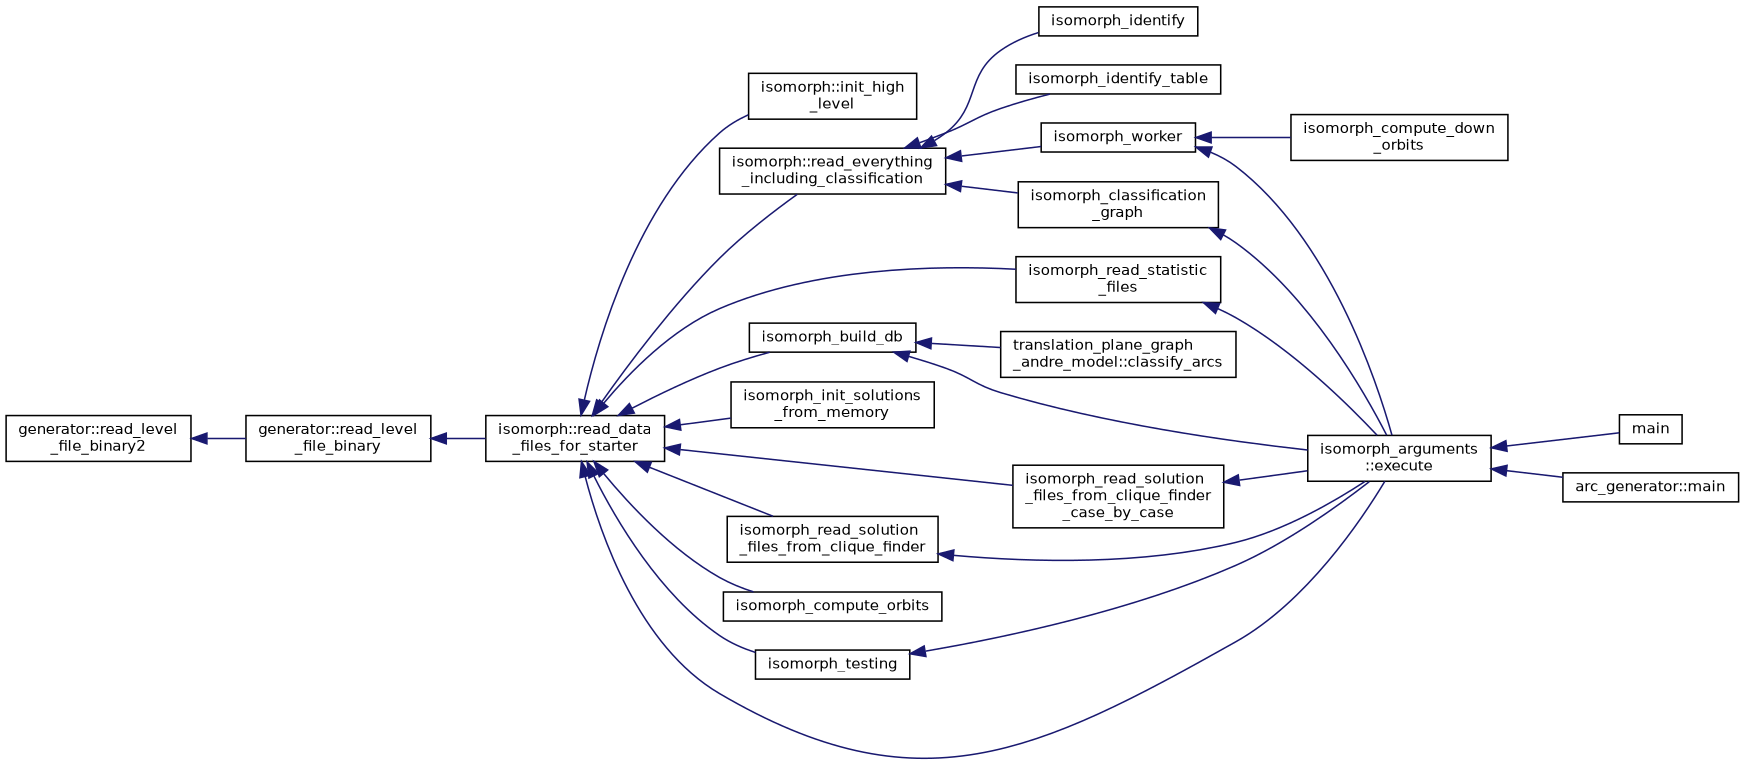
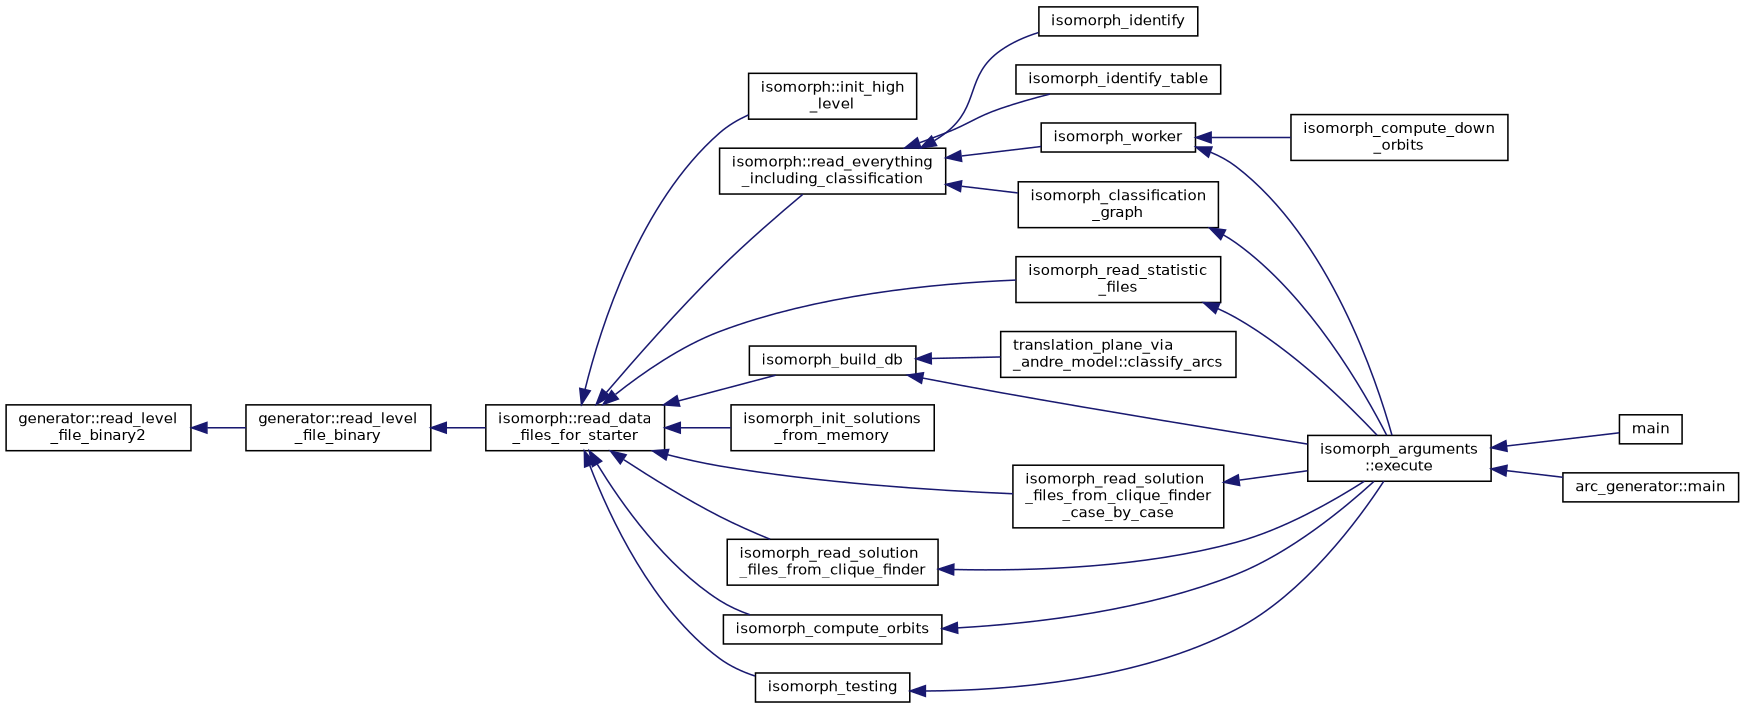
(1118, 354) -> (1118, 354)
(964, 755) -> (1180, 593)
